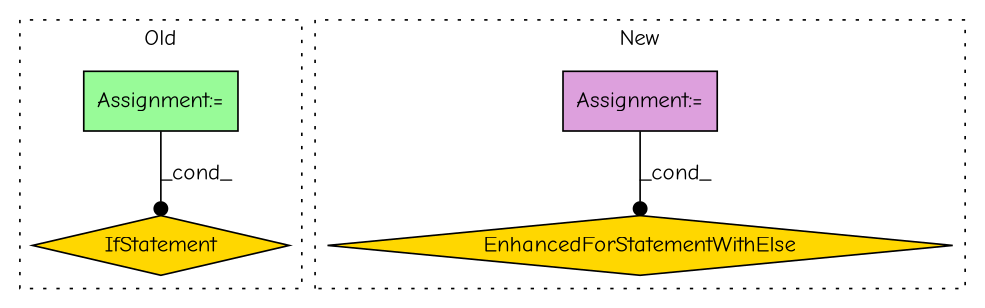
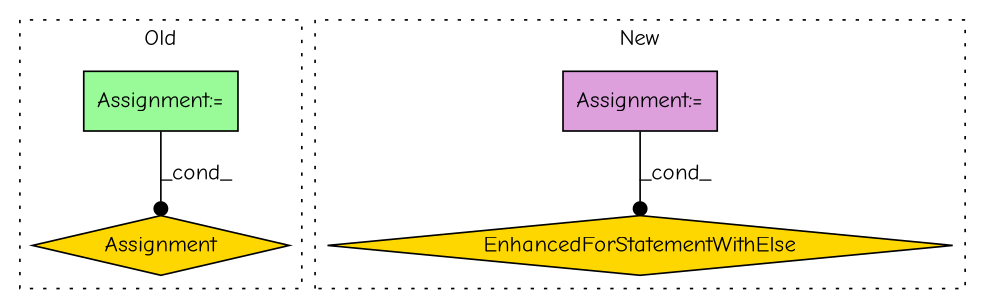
(161, 245) -> (161, 245)
